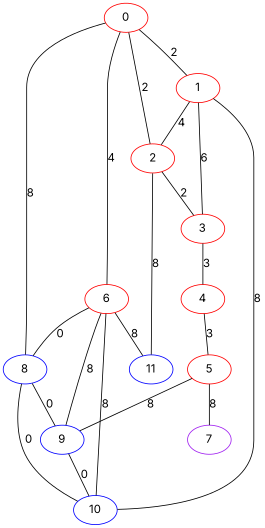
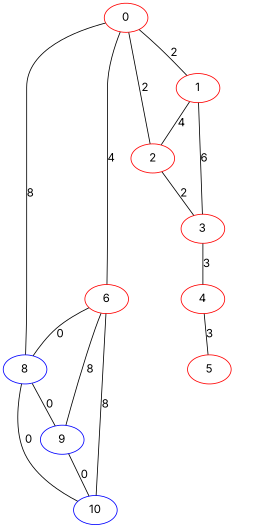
(254, 346) -> none
(151, 369) -> none
(136, 405) -> none
(209, 440) -> none
